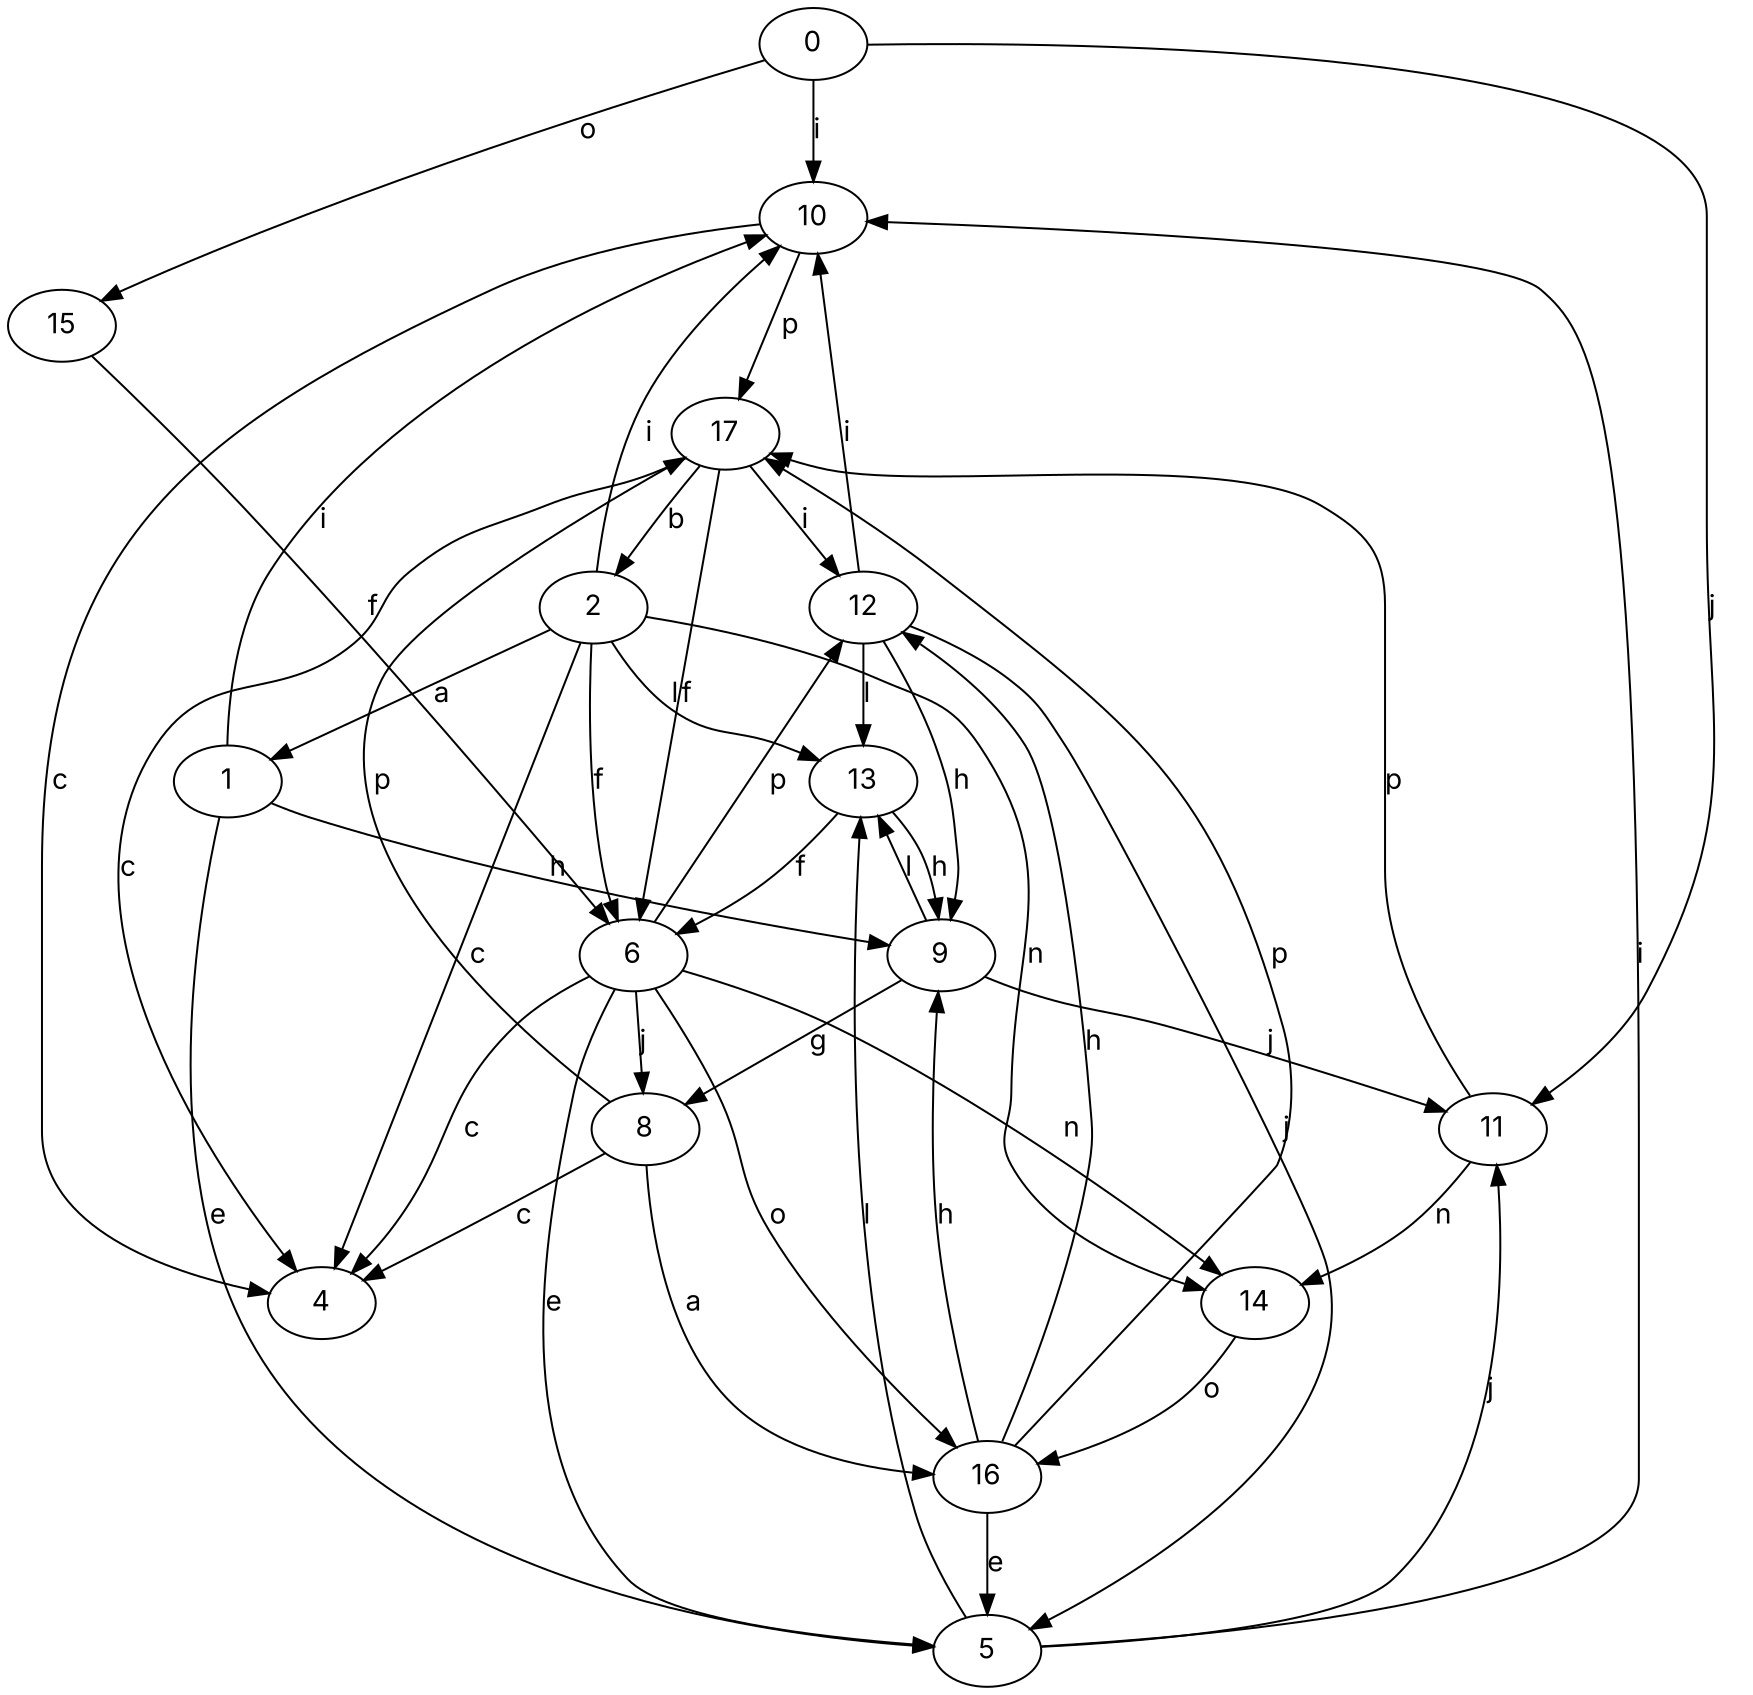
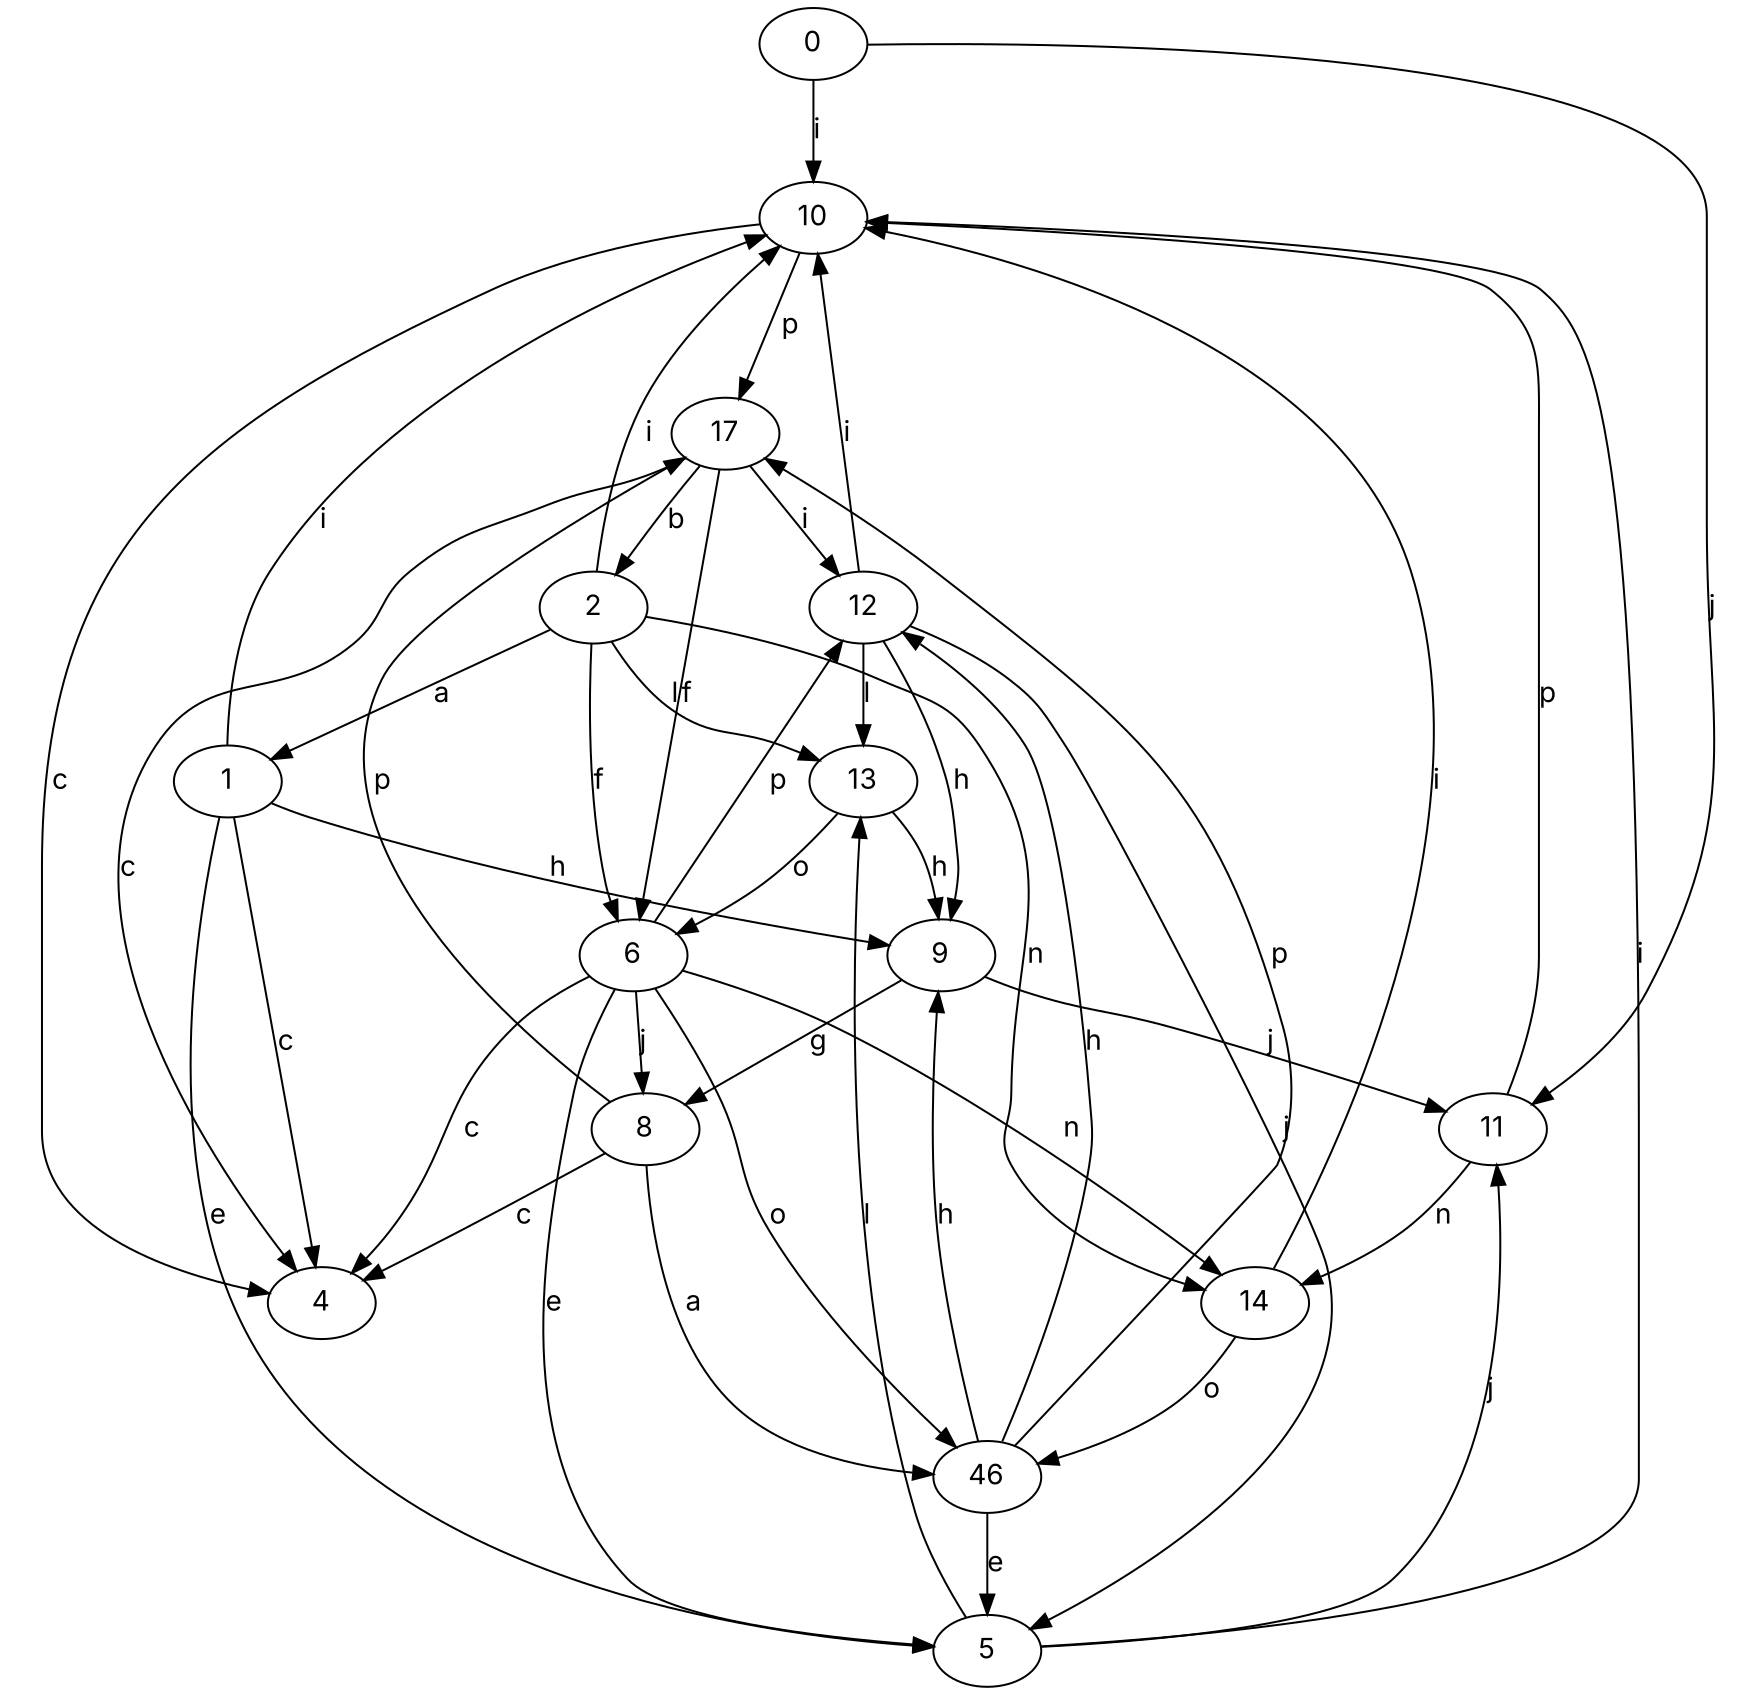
(62, 326) -> none
(1361, 535) -> (1538, 382)
none -> (1418, 608)
(801, 868) -> (801, 868)
(907, 878) -> none
(467, 931) -> (273, 1032)
(987, 1477) -> (987, 1477)
